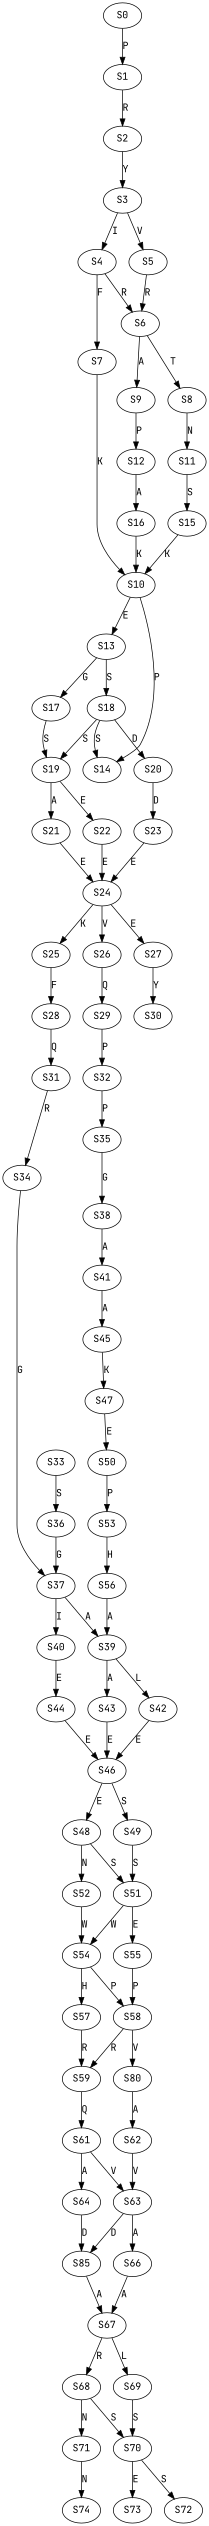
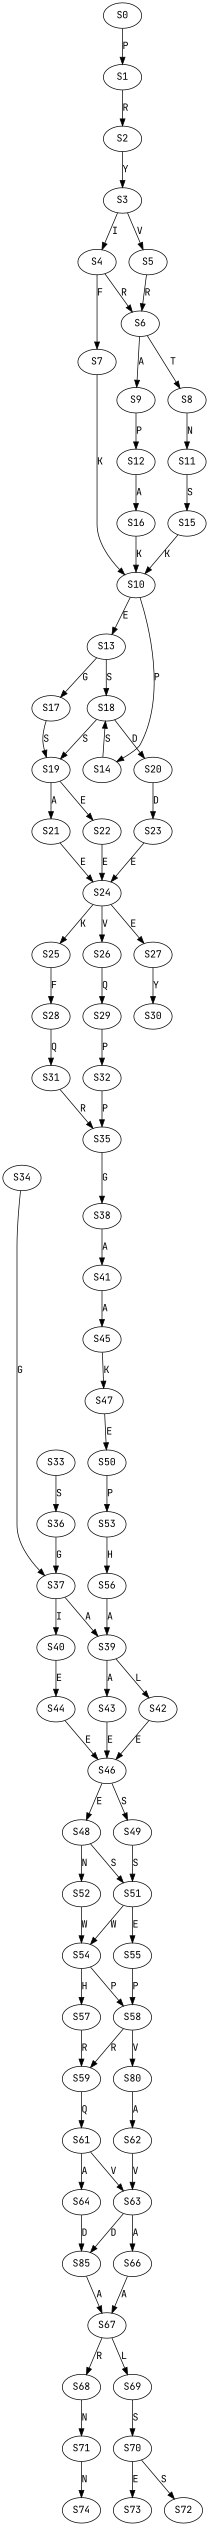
(95, 735) -> (104, 743)
(37, 1125) -> (74, 1106)
(105, 2415) -> none
